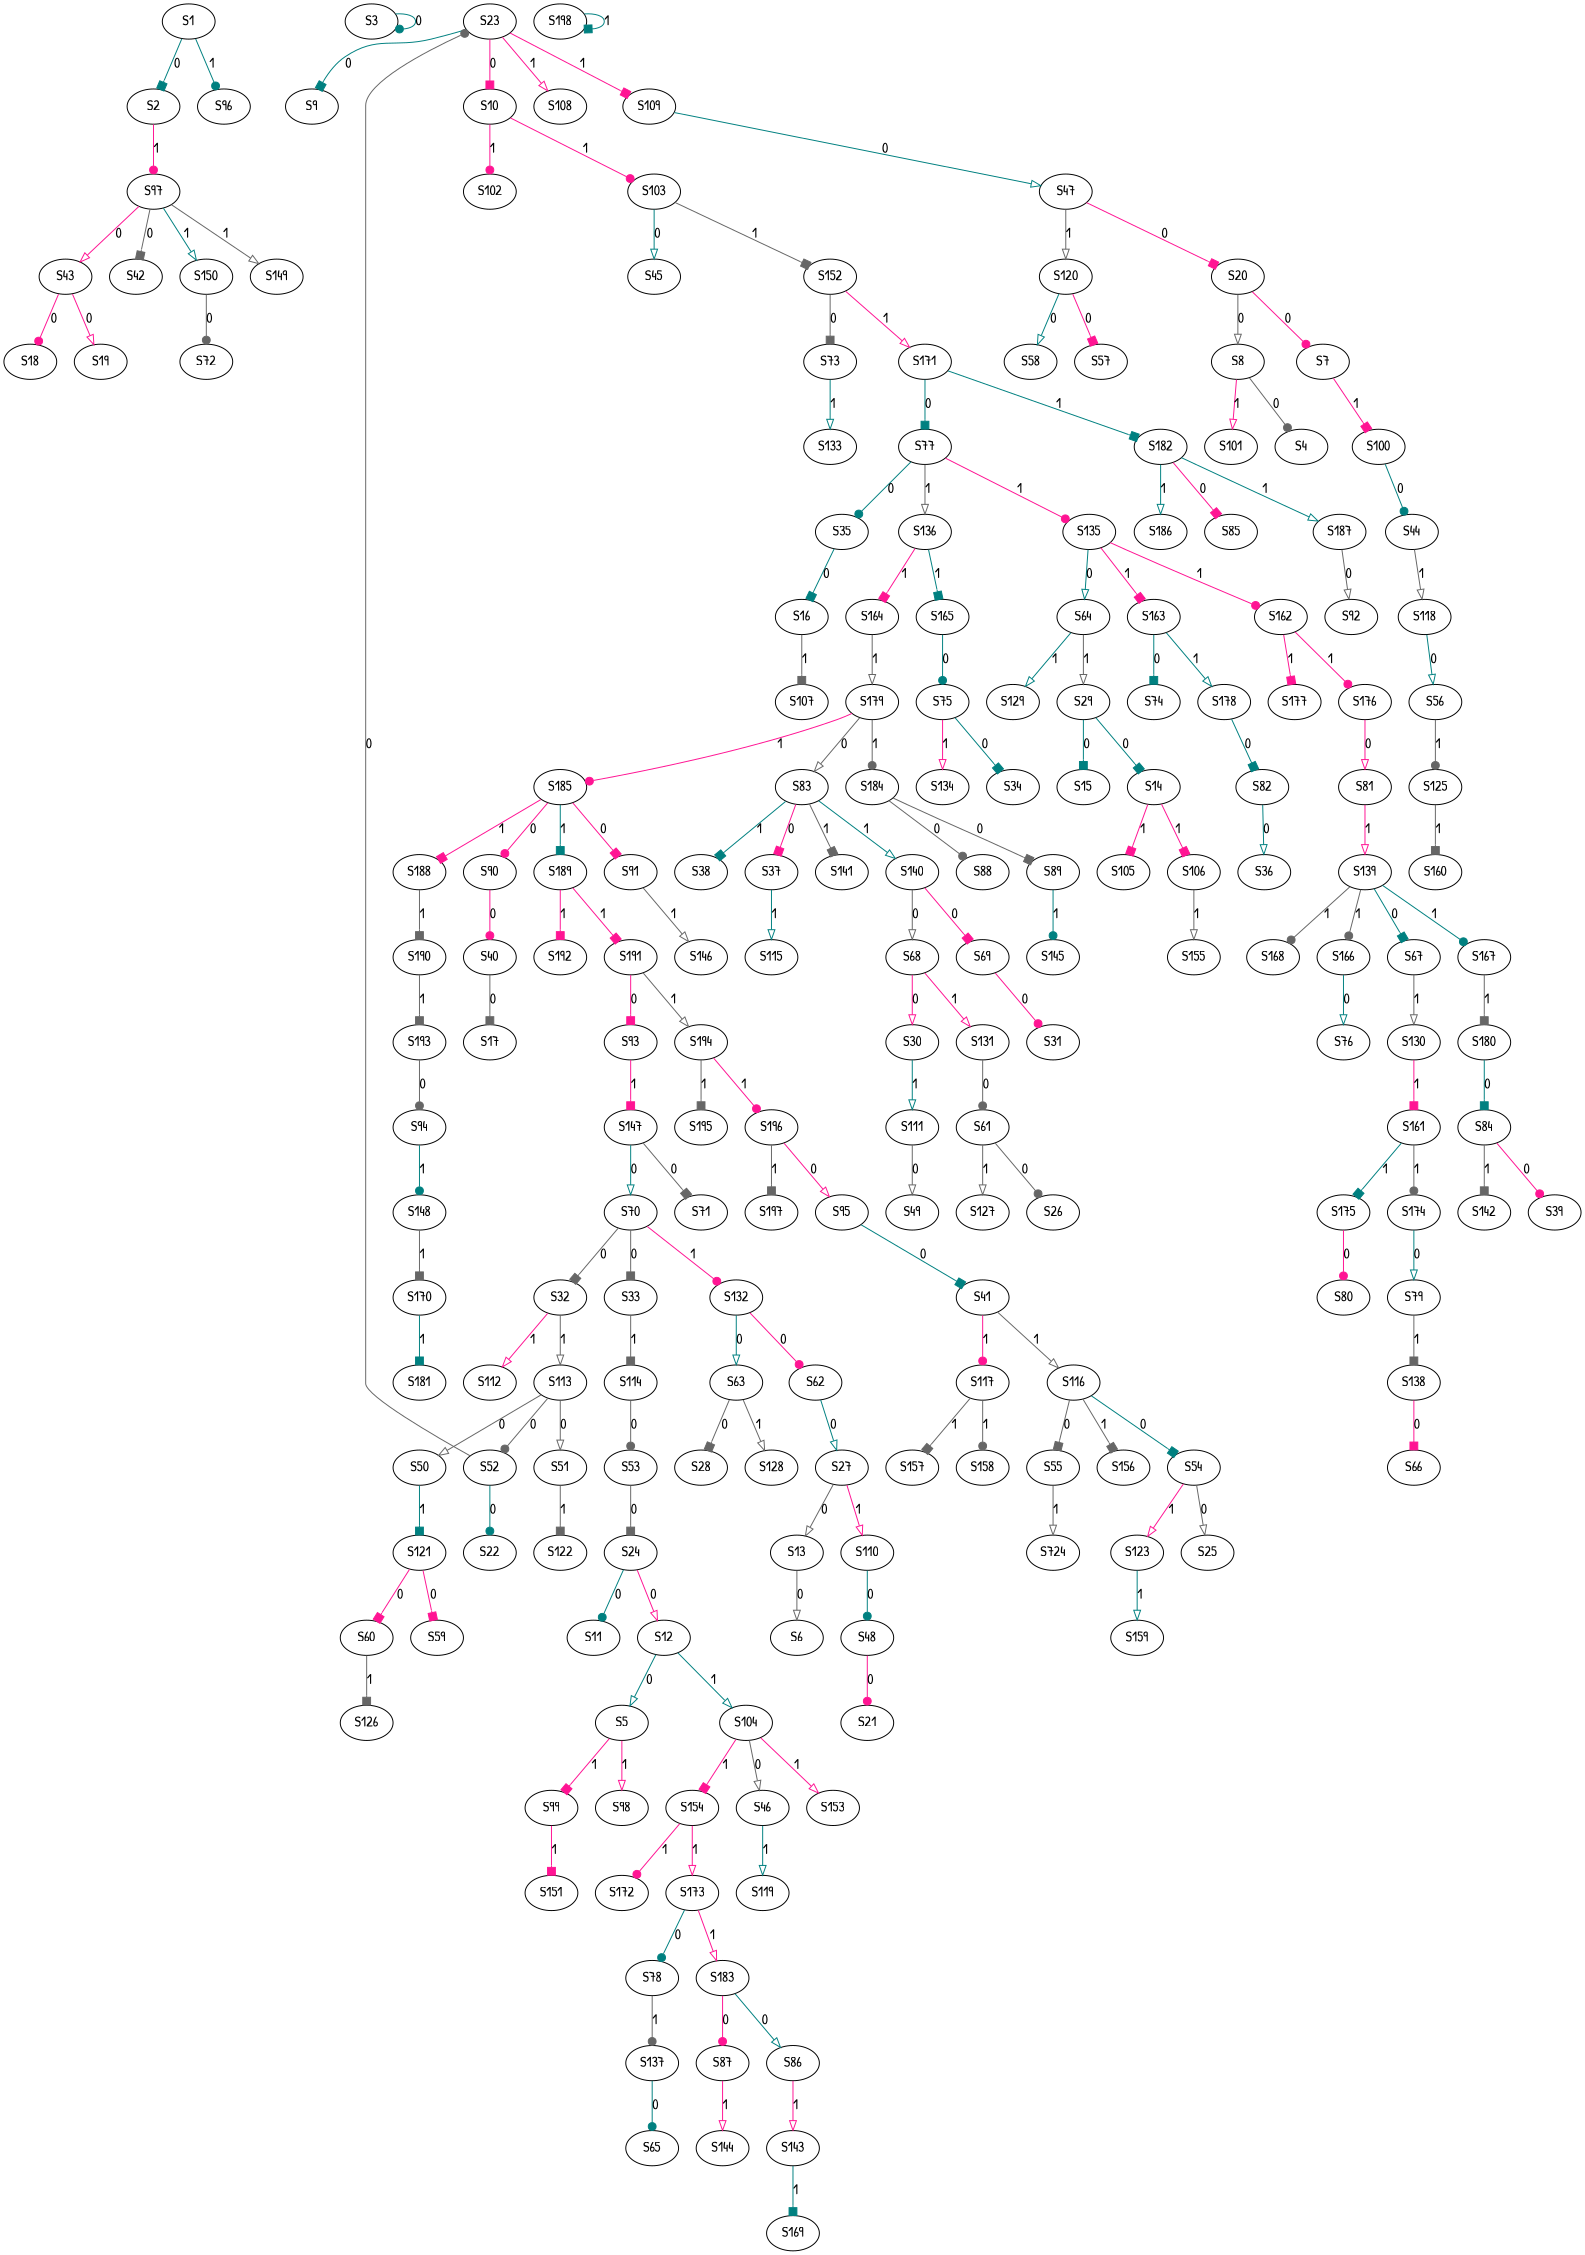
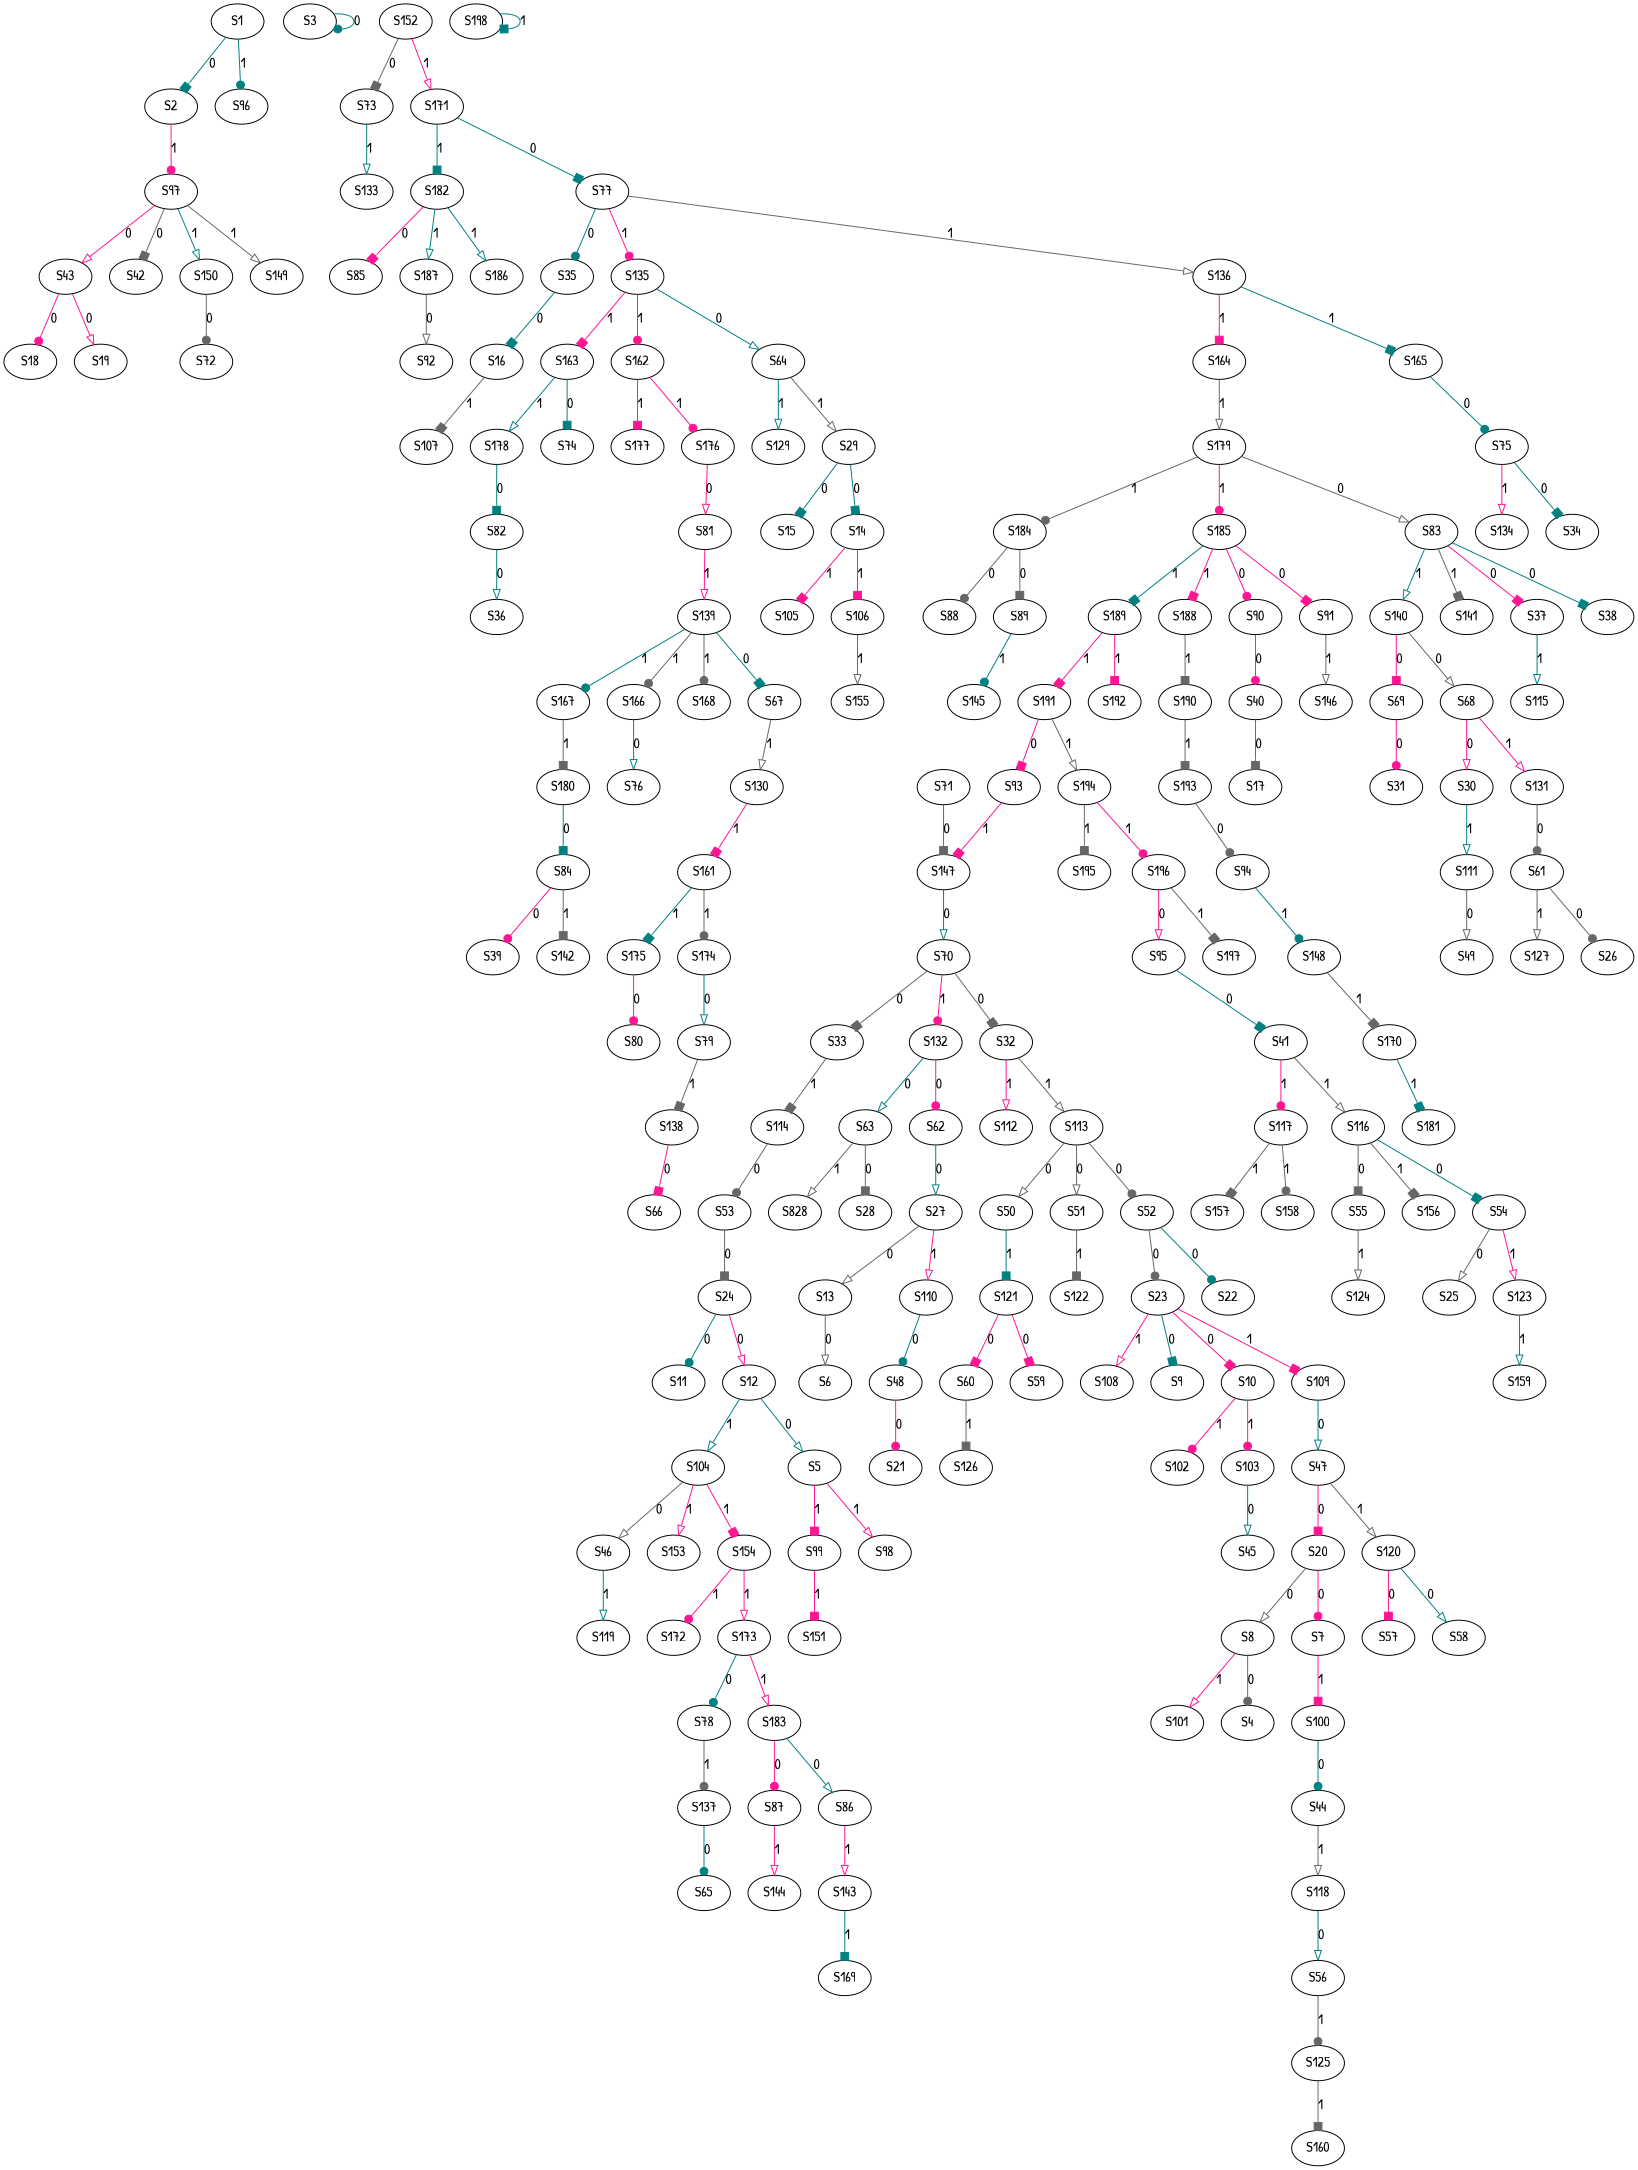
(738, 232) -> none
(760, 830) -> (1533, 574)
(663, 1166) -> (944, 825)
(771, 1468) -> (795, 1212)
(1053, 1553) -> (1358, 1298)
